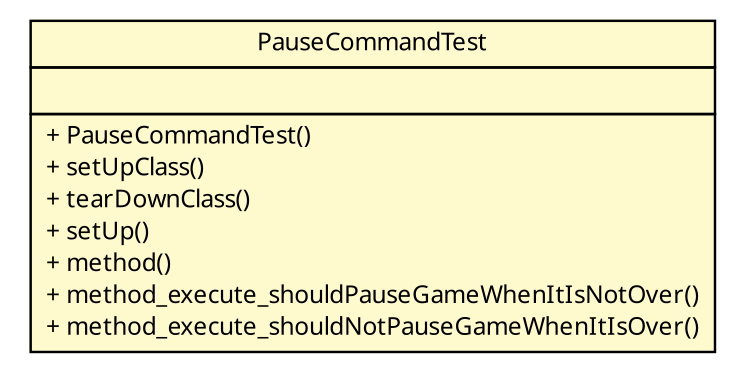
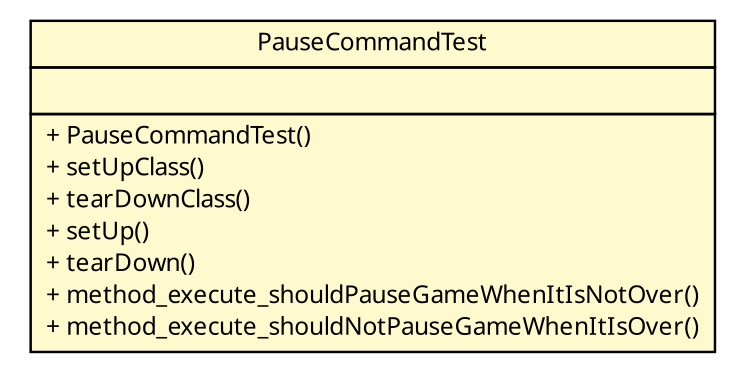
(109, 264) -> (121, 264)
